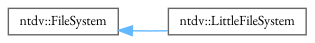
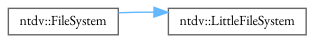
(150, 31) -> (136, 12)
